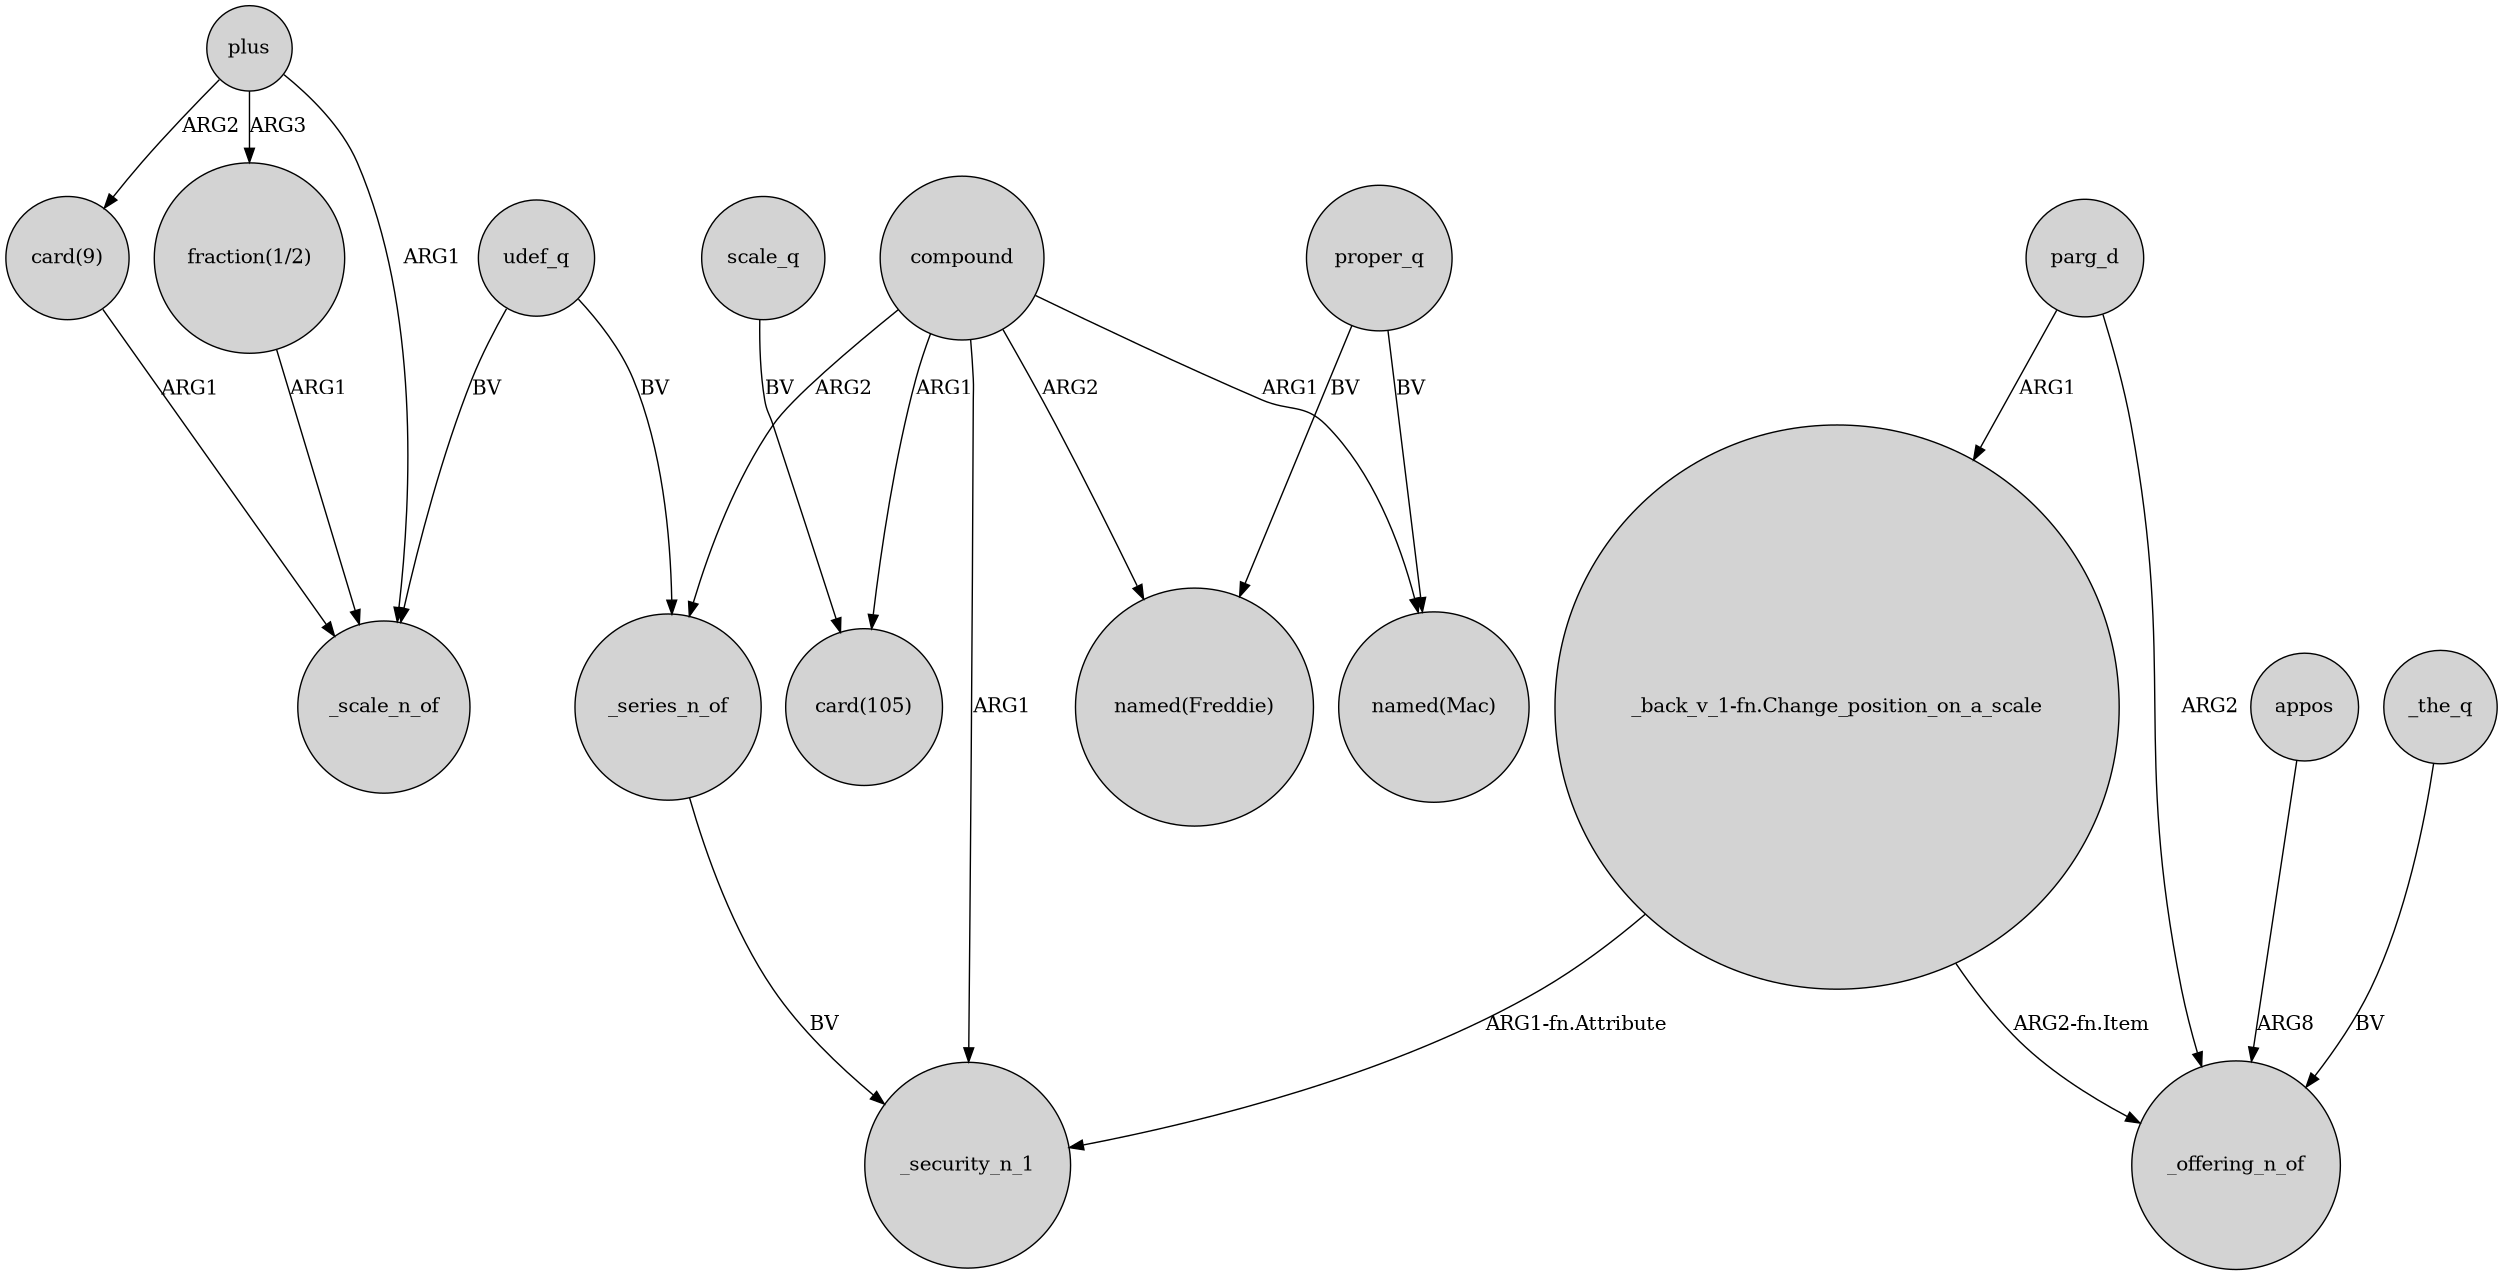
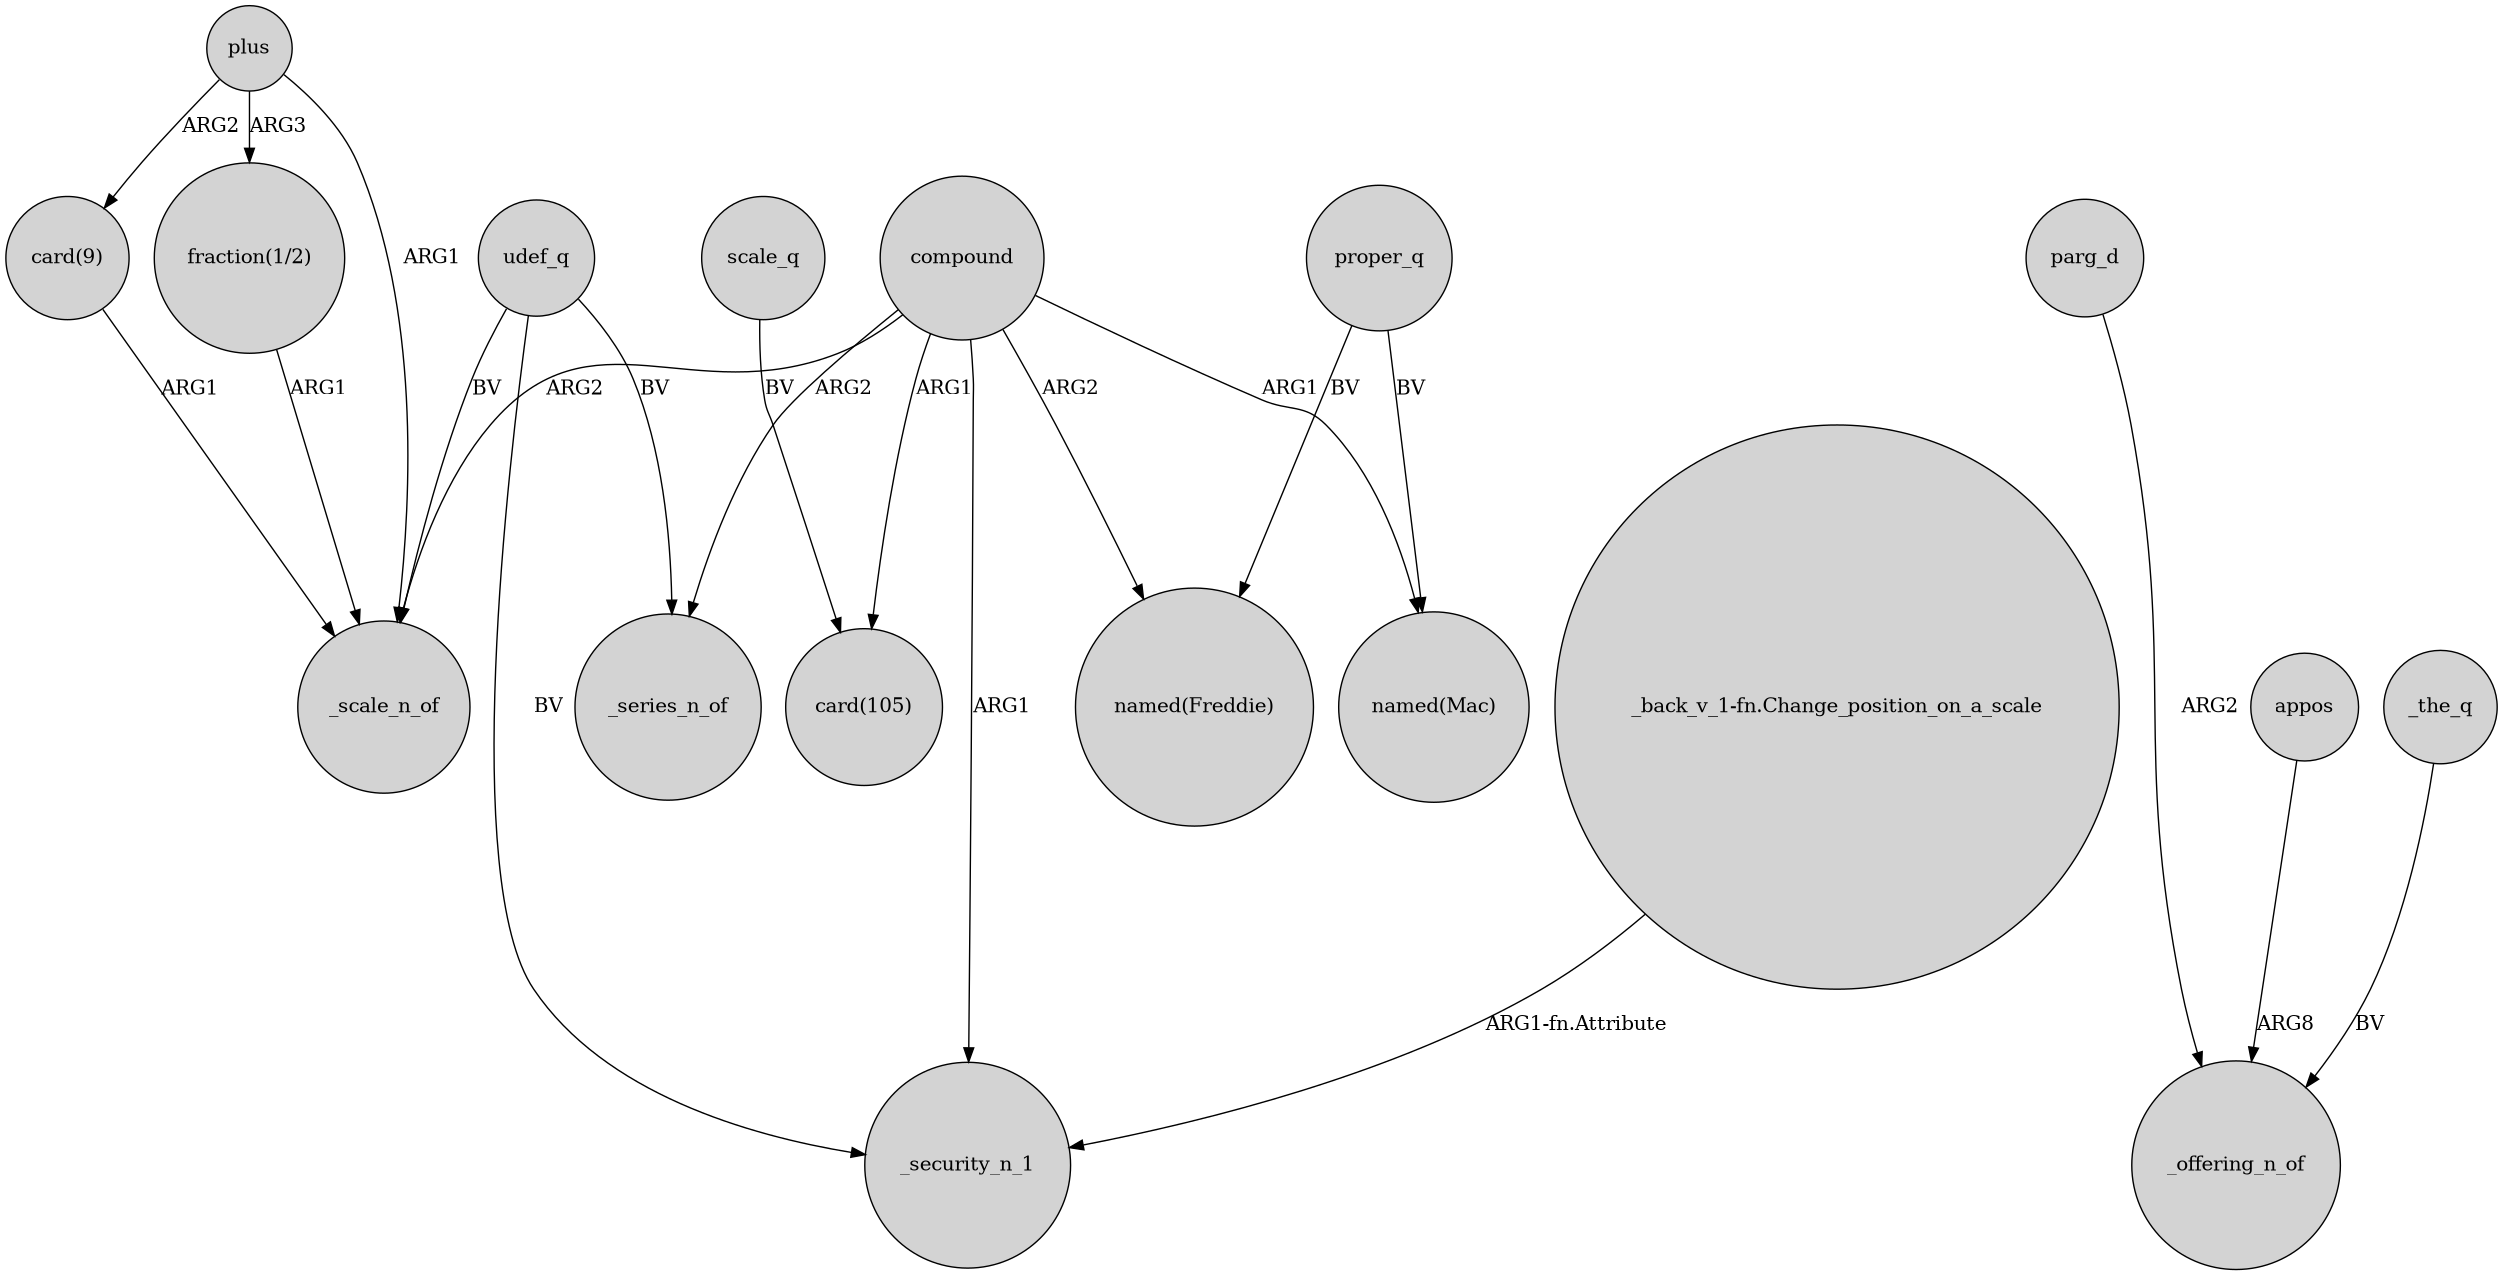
none -> (592, 367)
(2019, 379) -> none
(756, 962) -> (498, 838)
(2031, 1052) -> none
